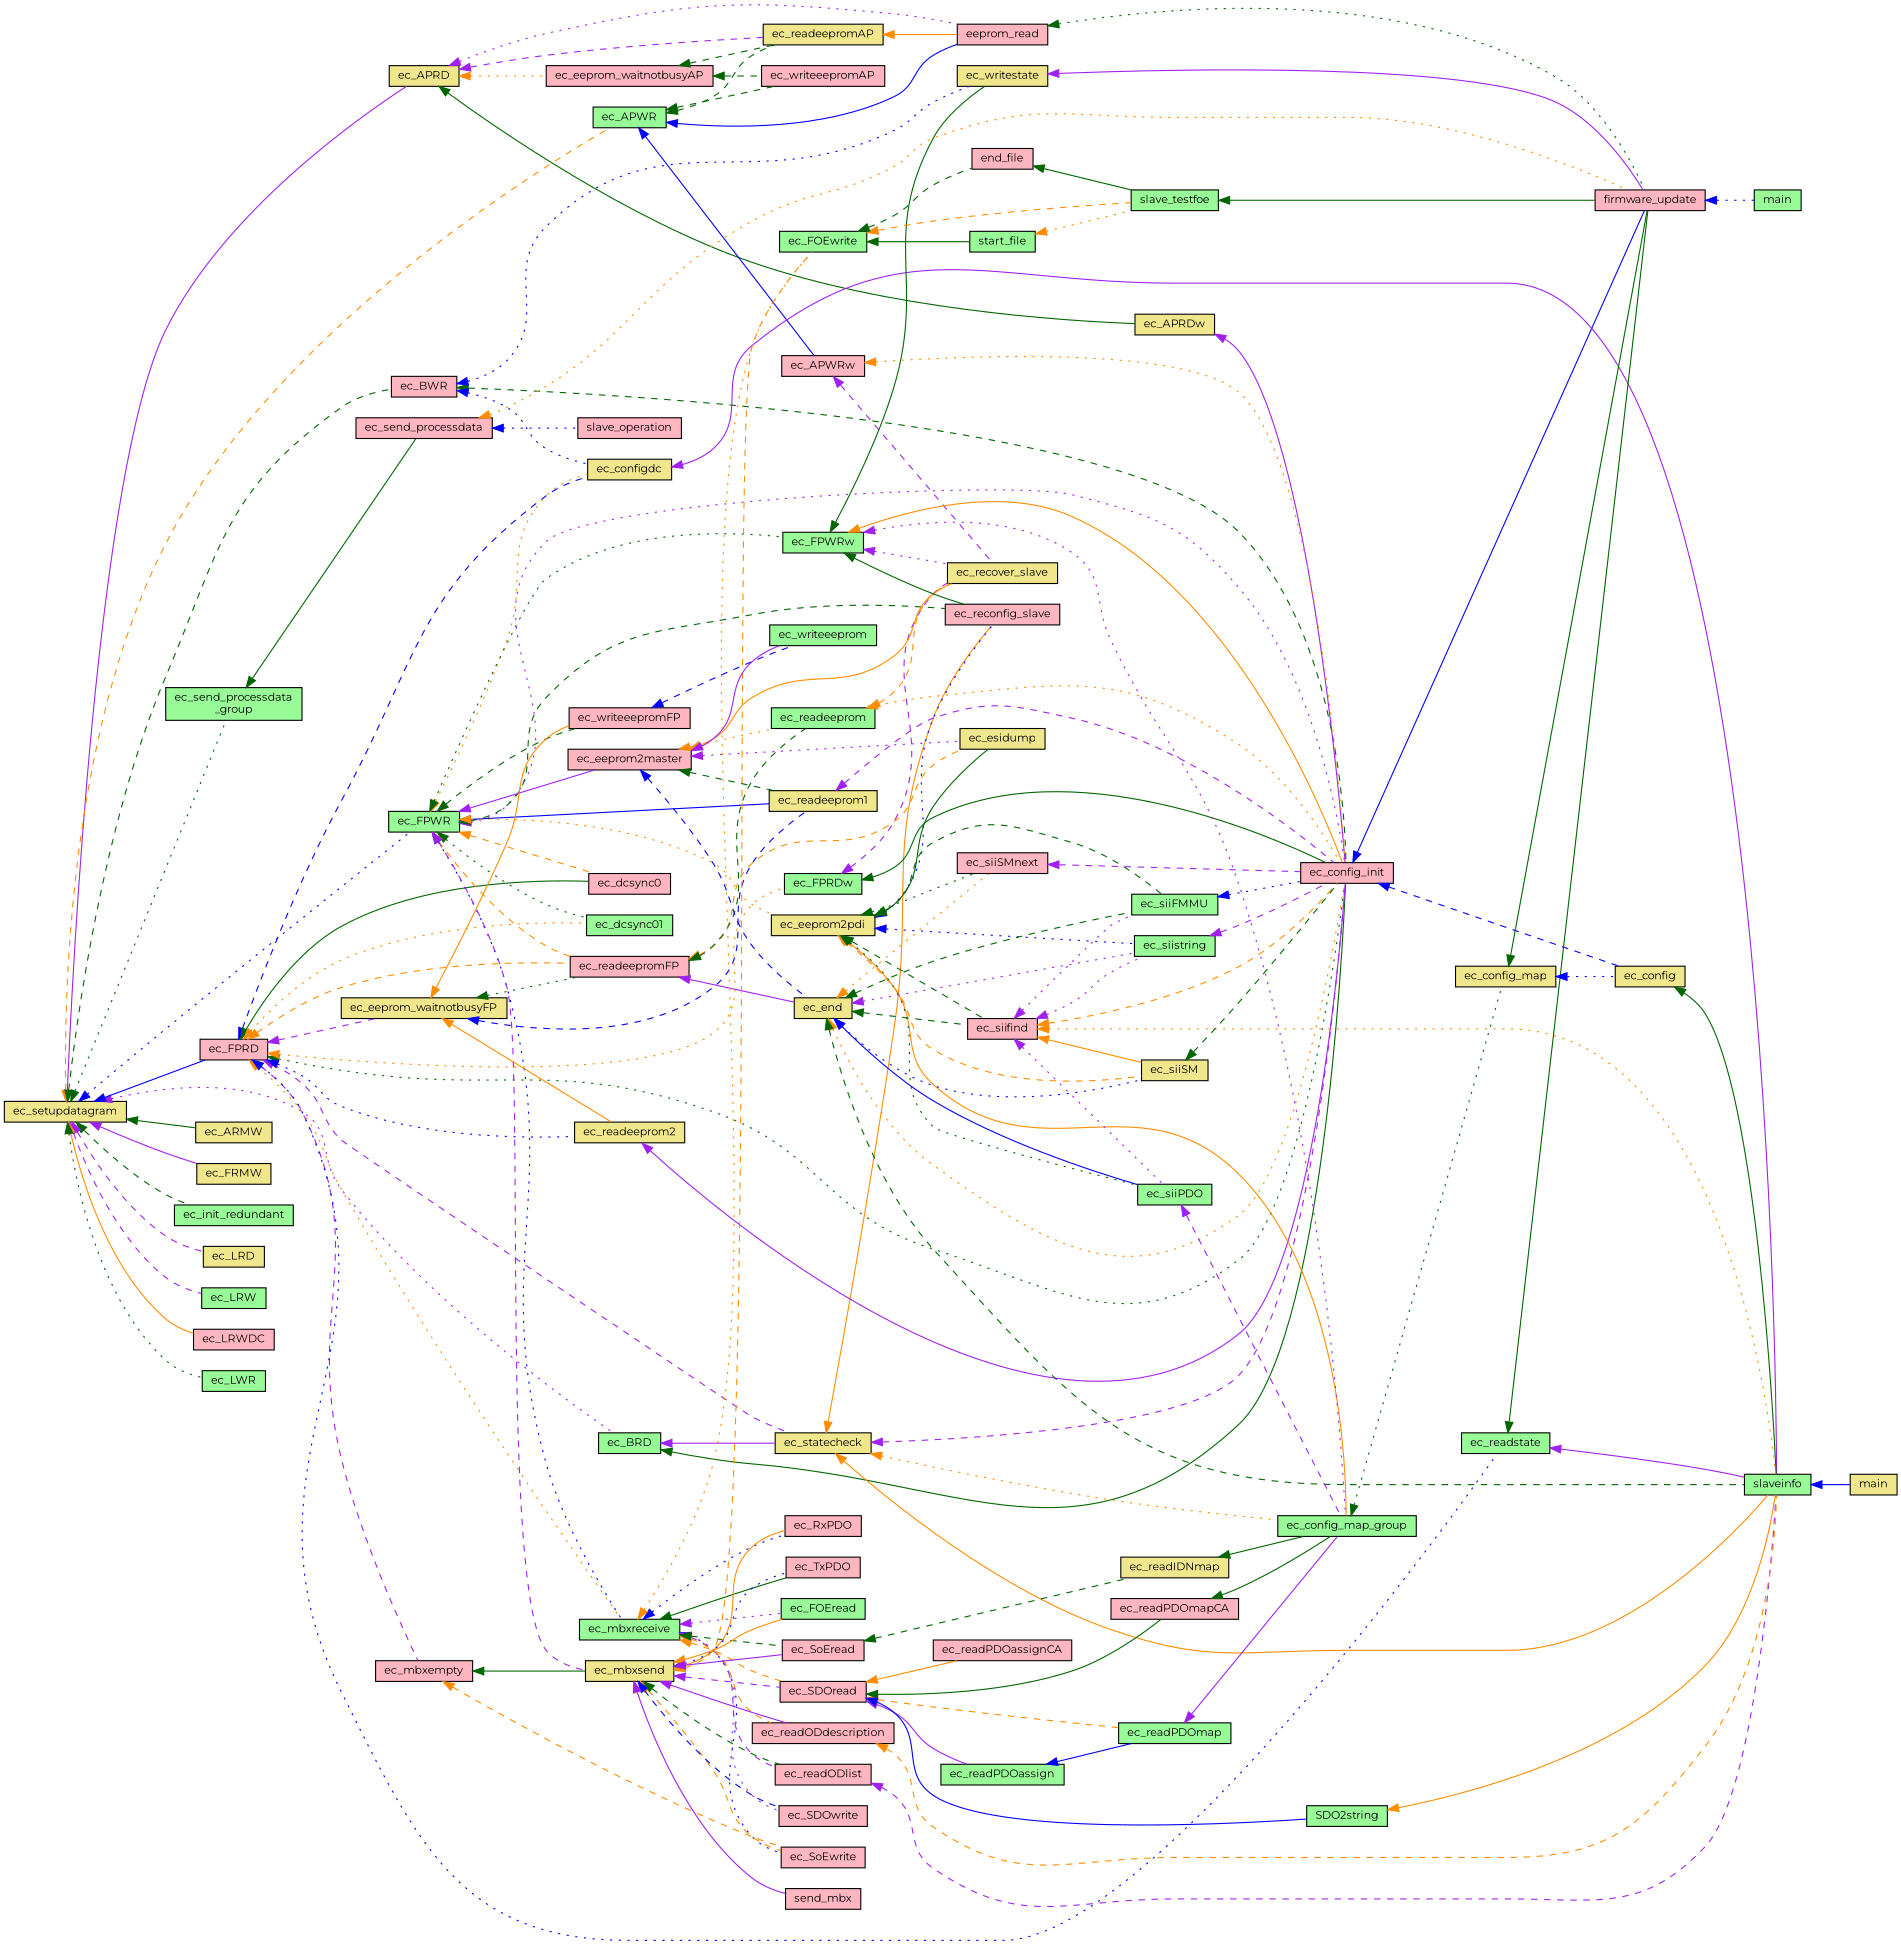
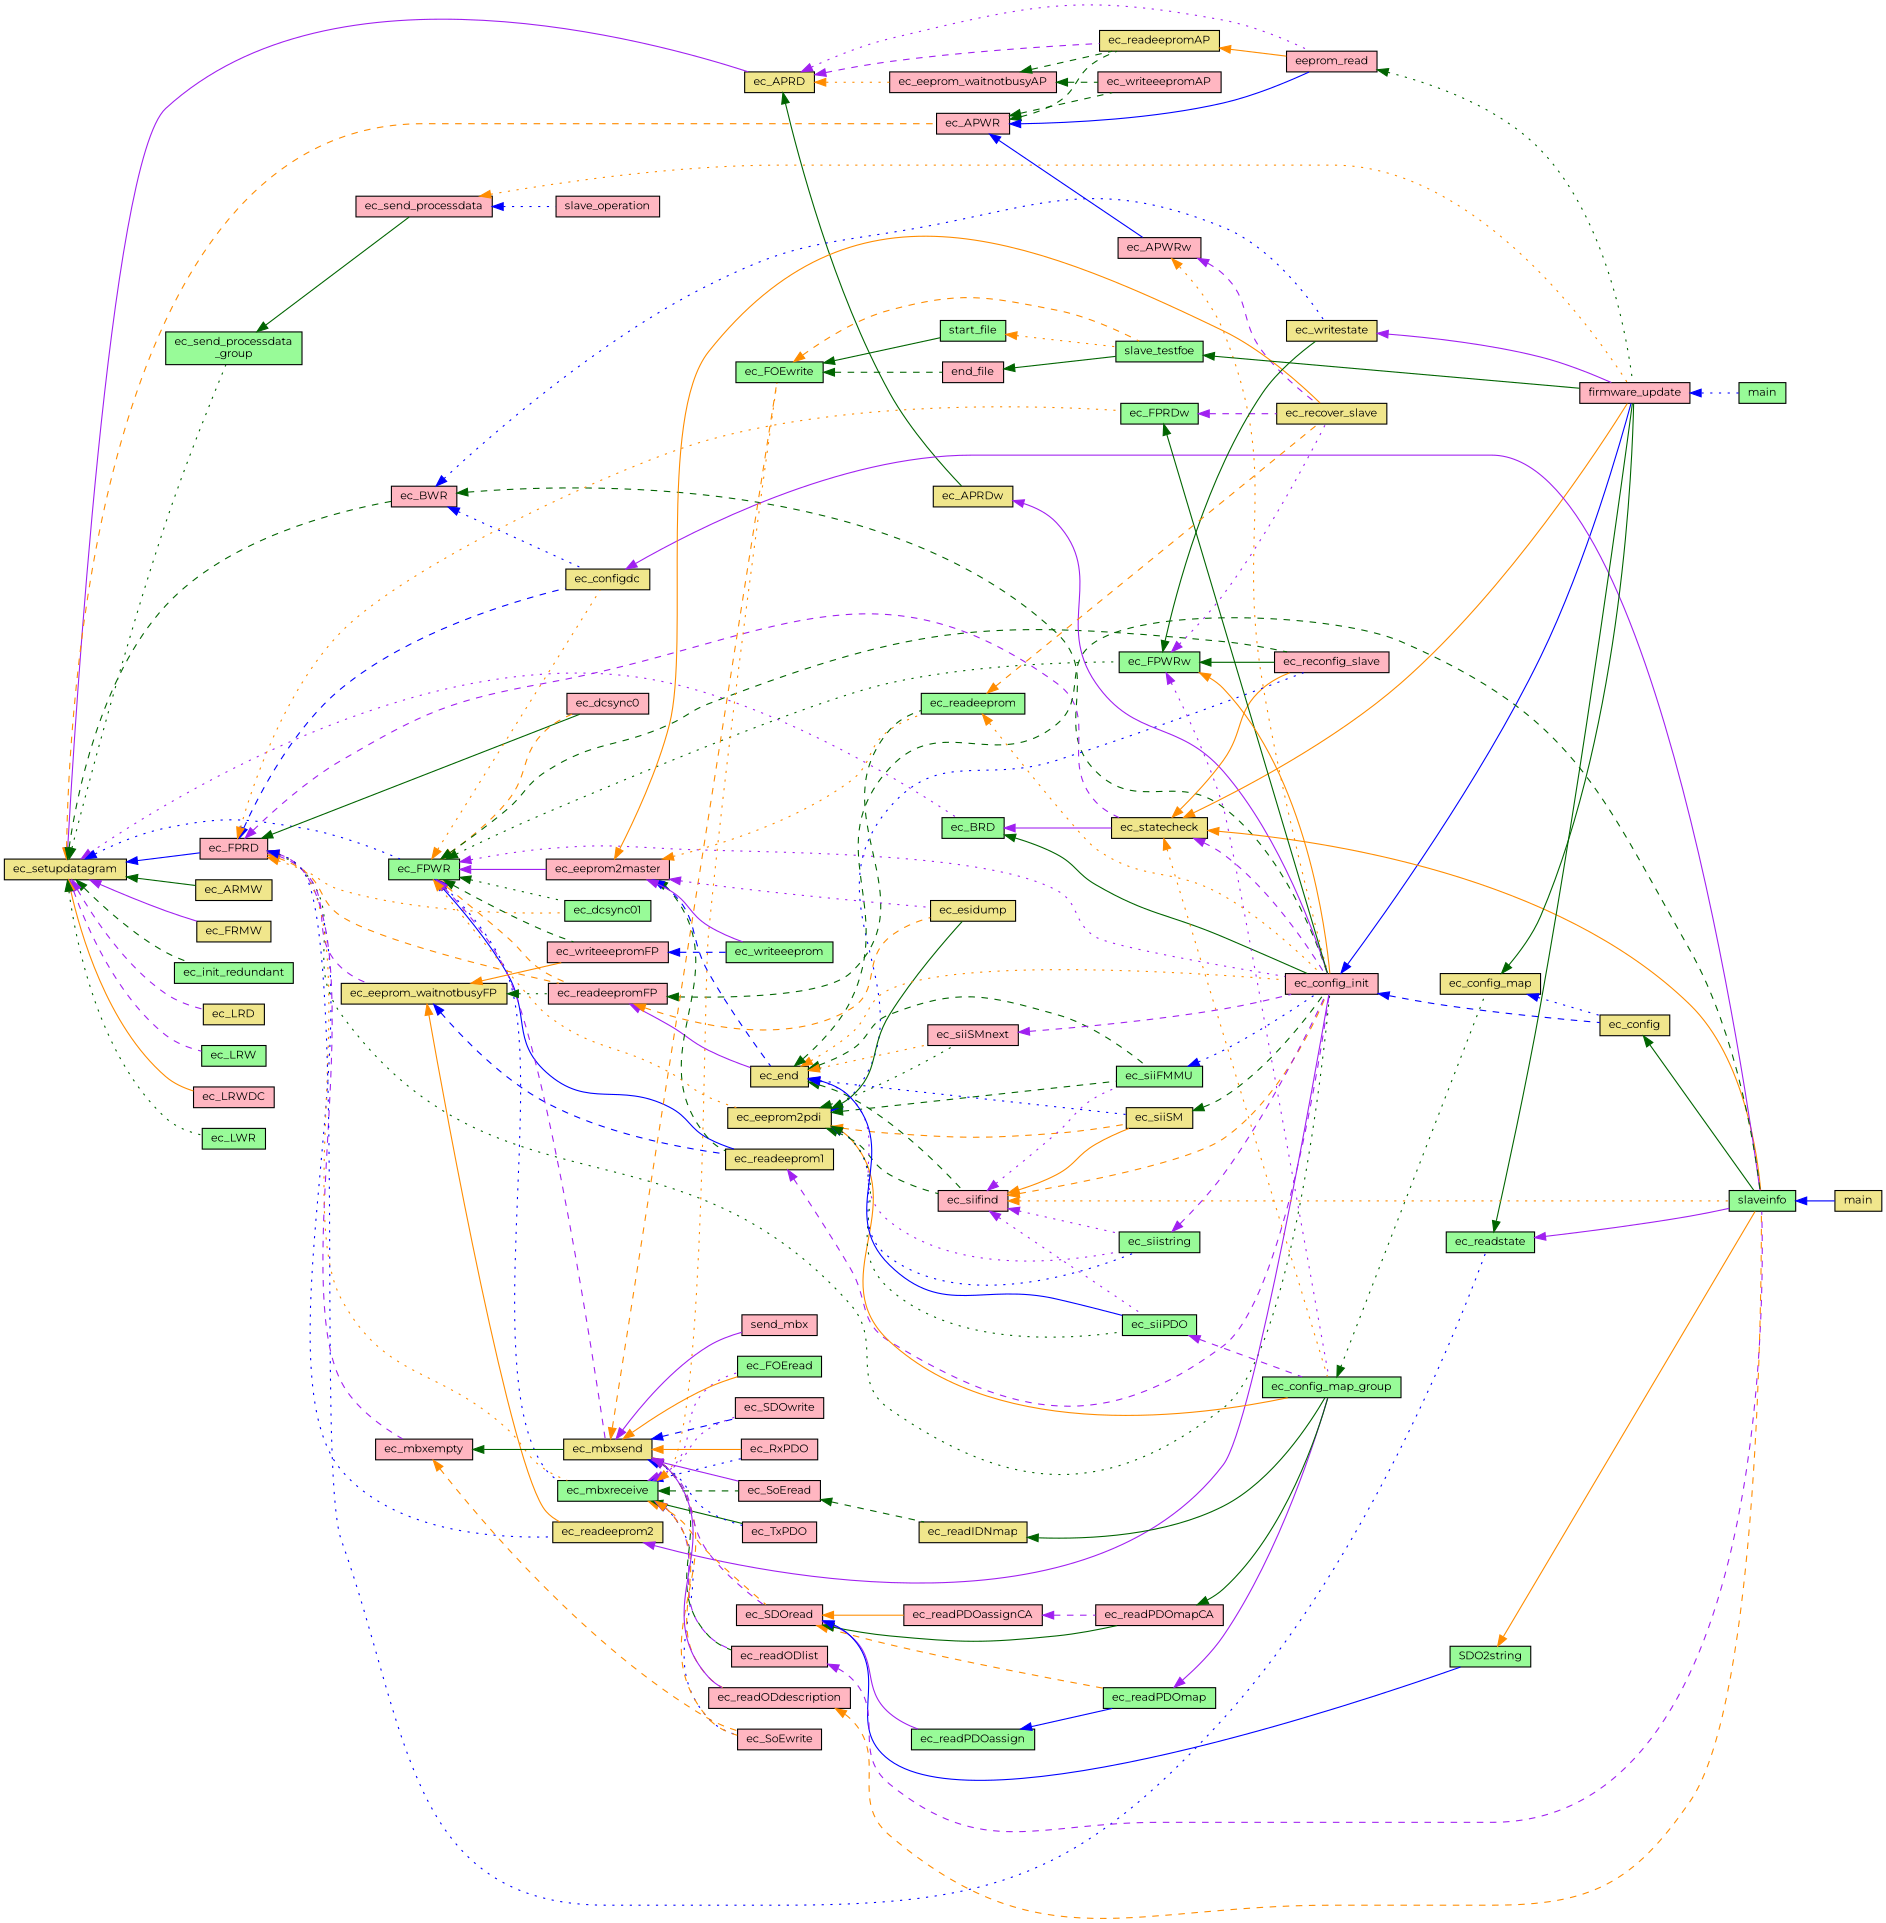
(630, 117) -> (973, 124)
none -> (1443, 643)
none -> (1075, 1615)
